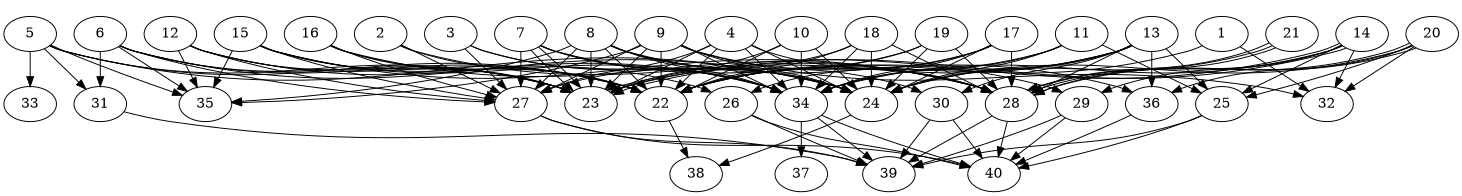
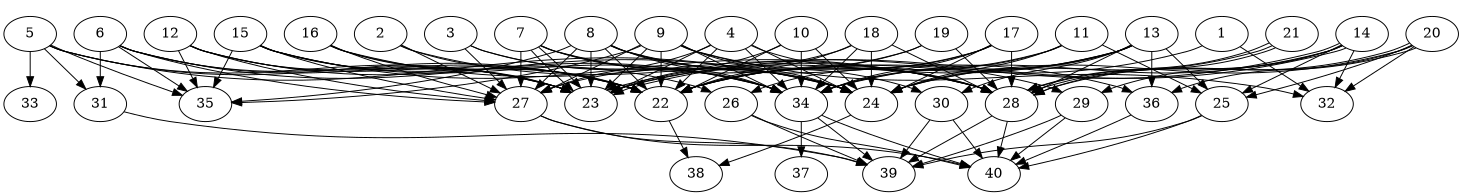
(910, 66) -> none
